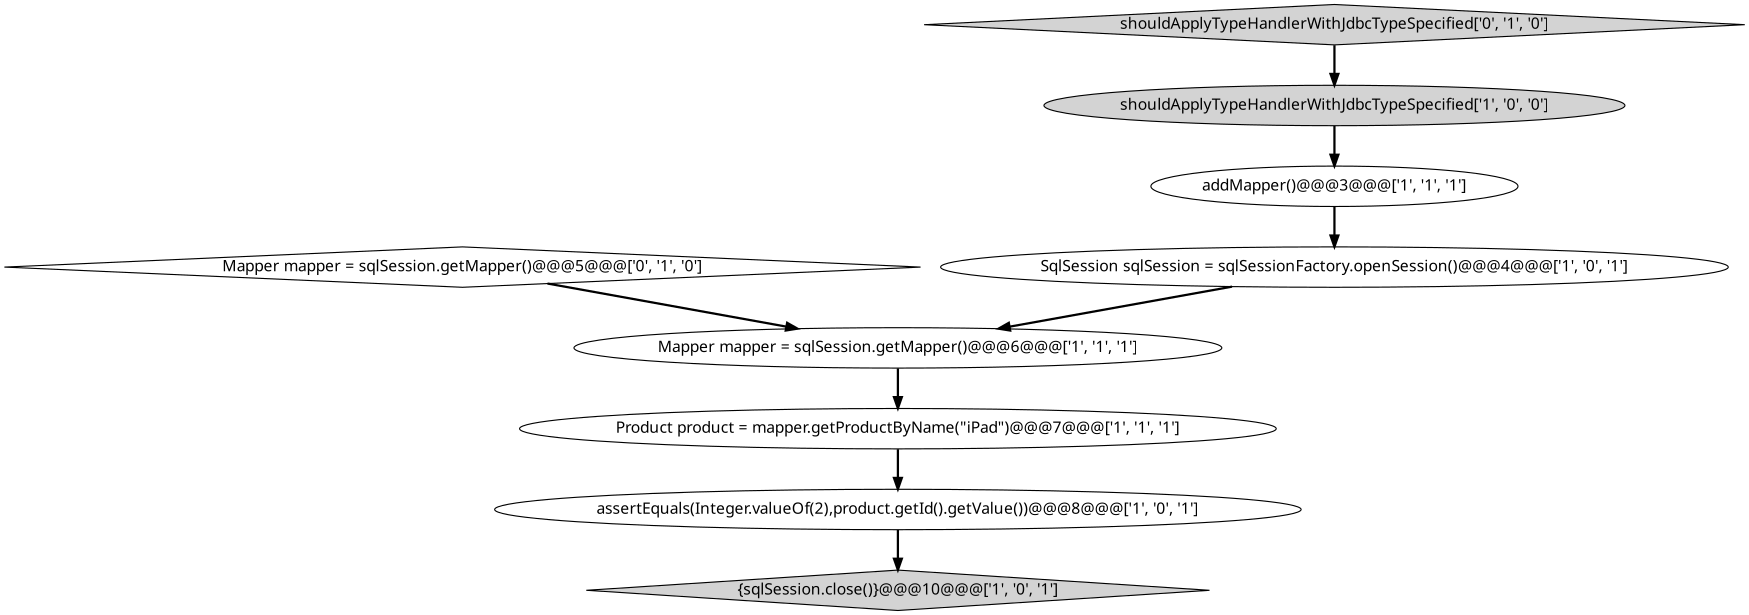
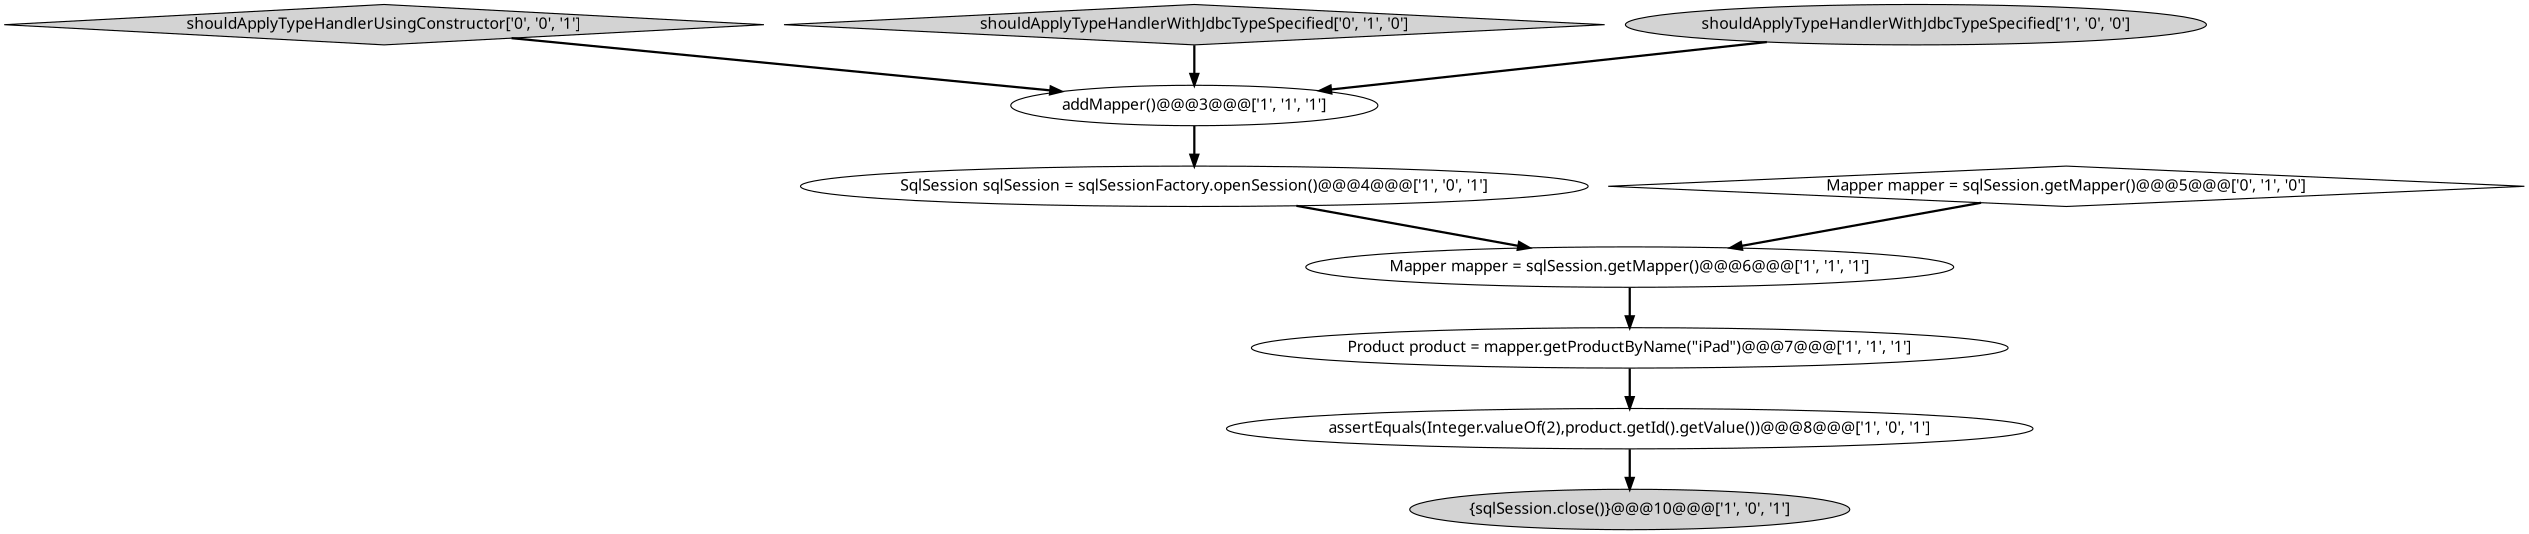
none -> (384, 25)
(1334, 60) -> (1194, 60)
(898, 590) -> (1630, 509)
